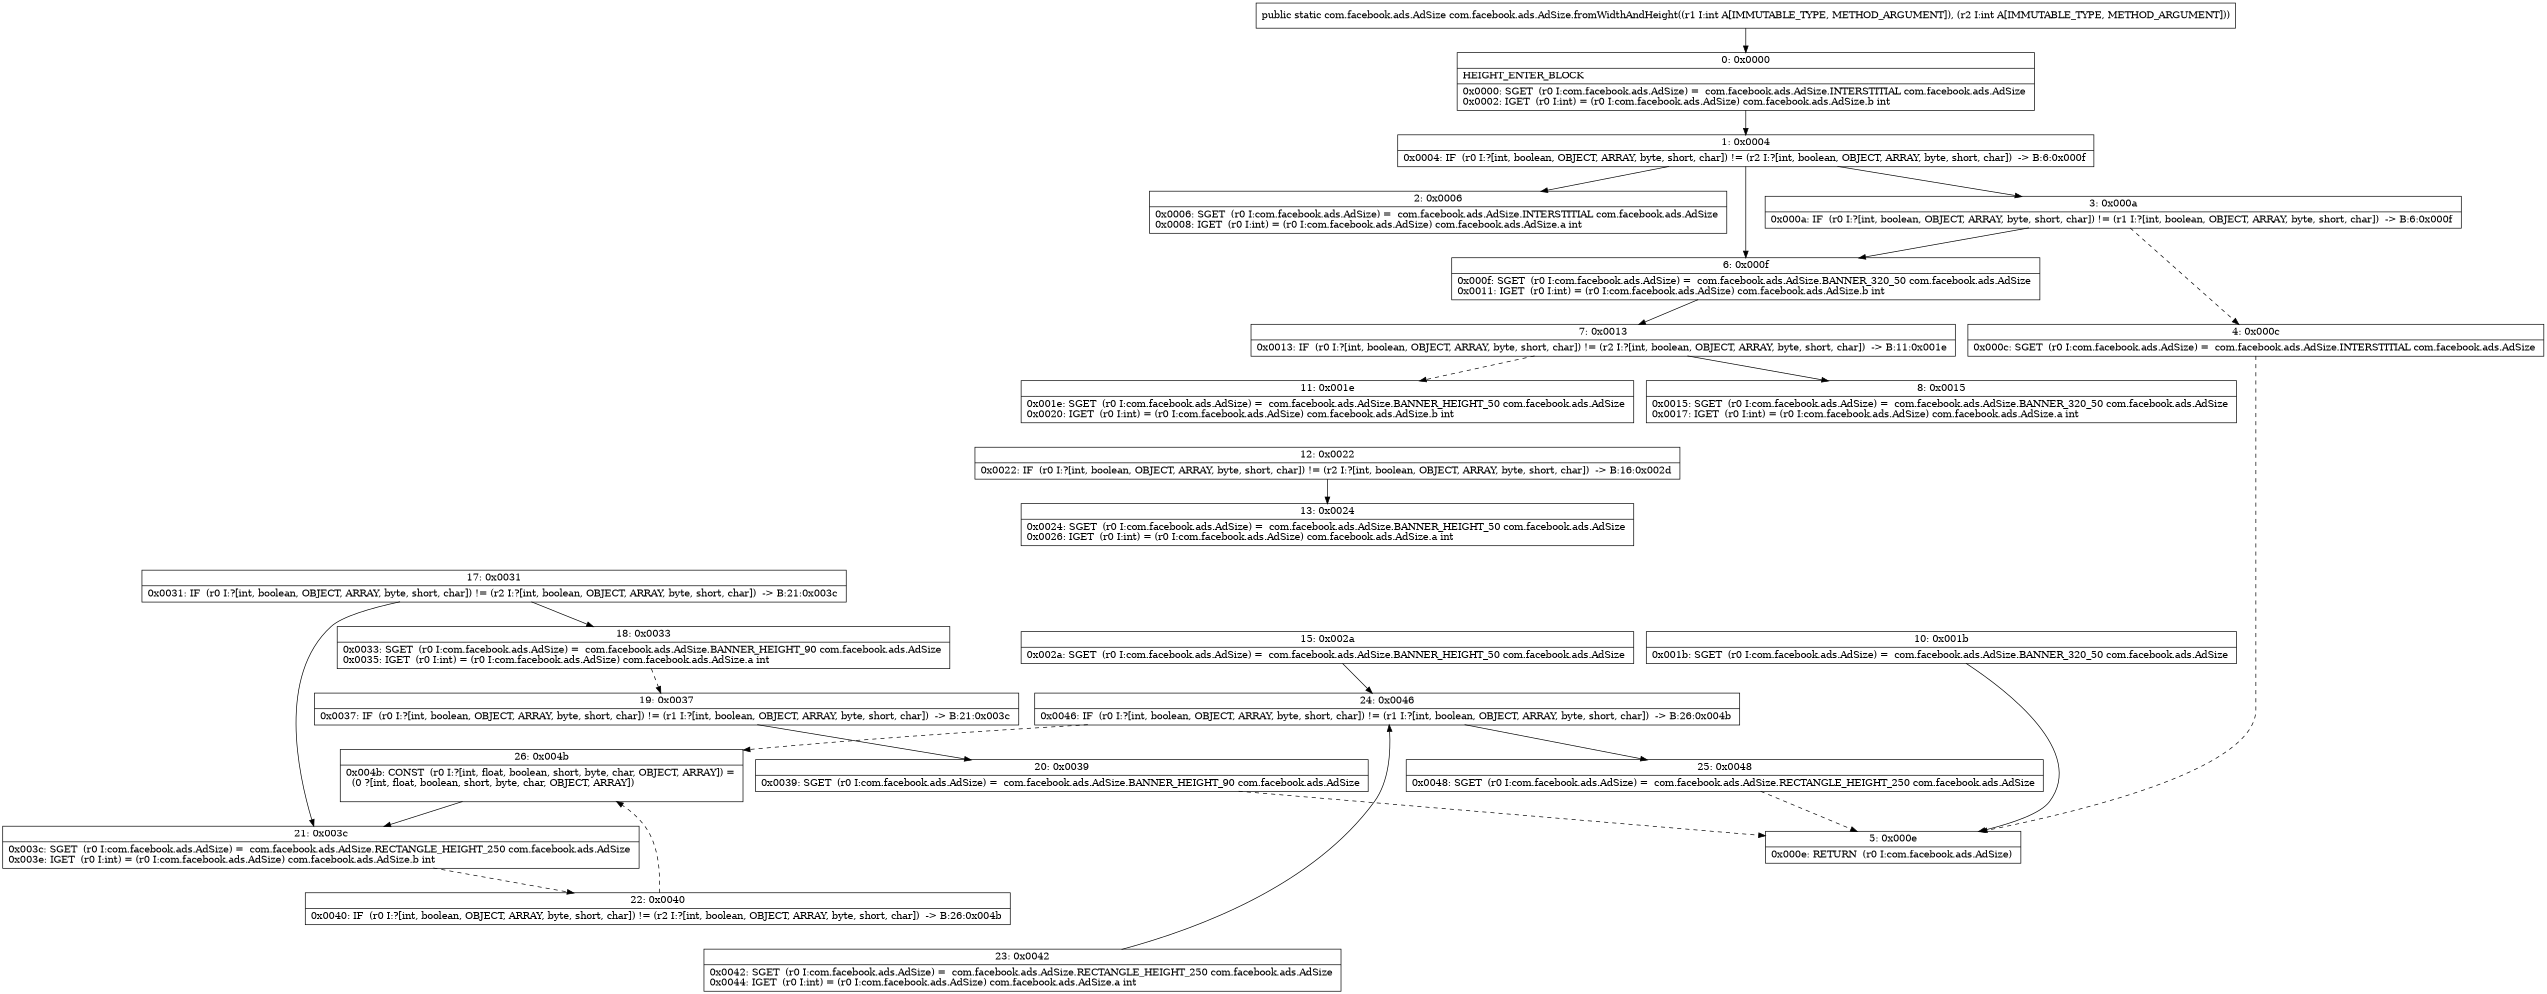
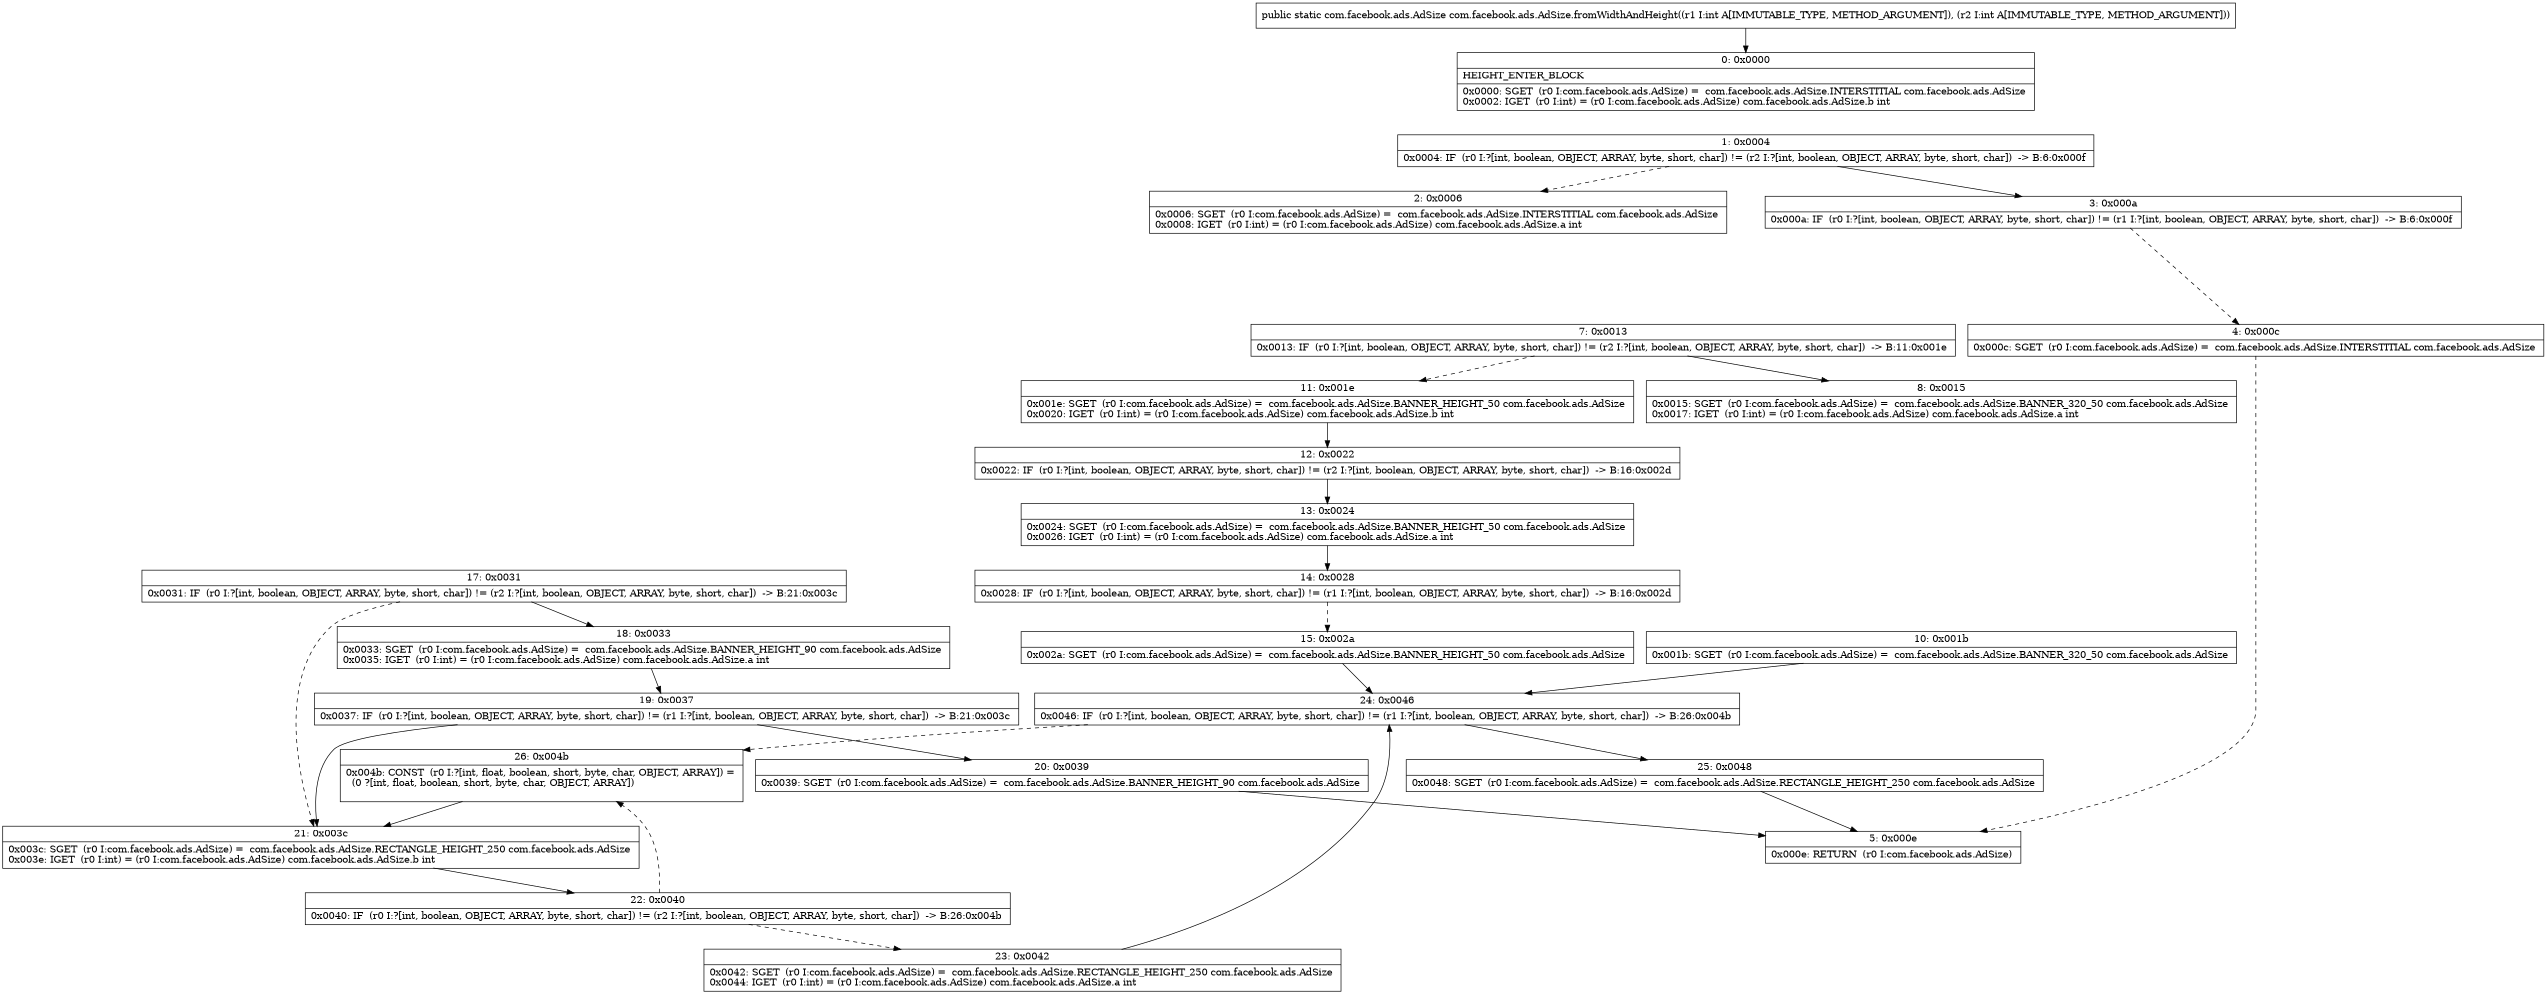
(1746, 119) -> none
(1608, 178) -> (1608, 178)
(1746, 279) -> none
none -> (1327, 432)
none -> (1327, 586)
(655, 678) -> (655, 678)
(301, 683) -> (301, 683)
none -> (358, 740)
(2053, 751) -> (1668, 678)
(1806, 810) -> (1806, 810)
(1499, 813) -> (1499, 813)
(500, 880) -> (500, 880)
none -> (821, 936)
